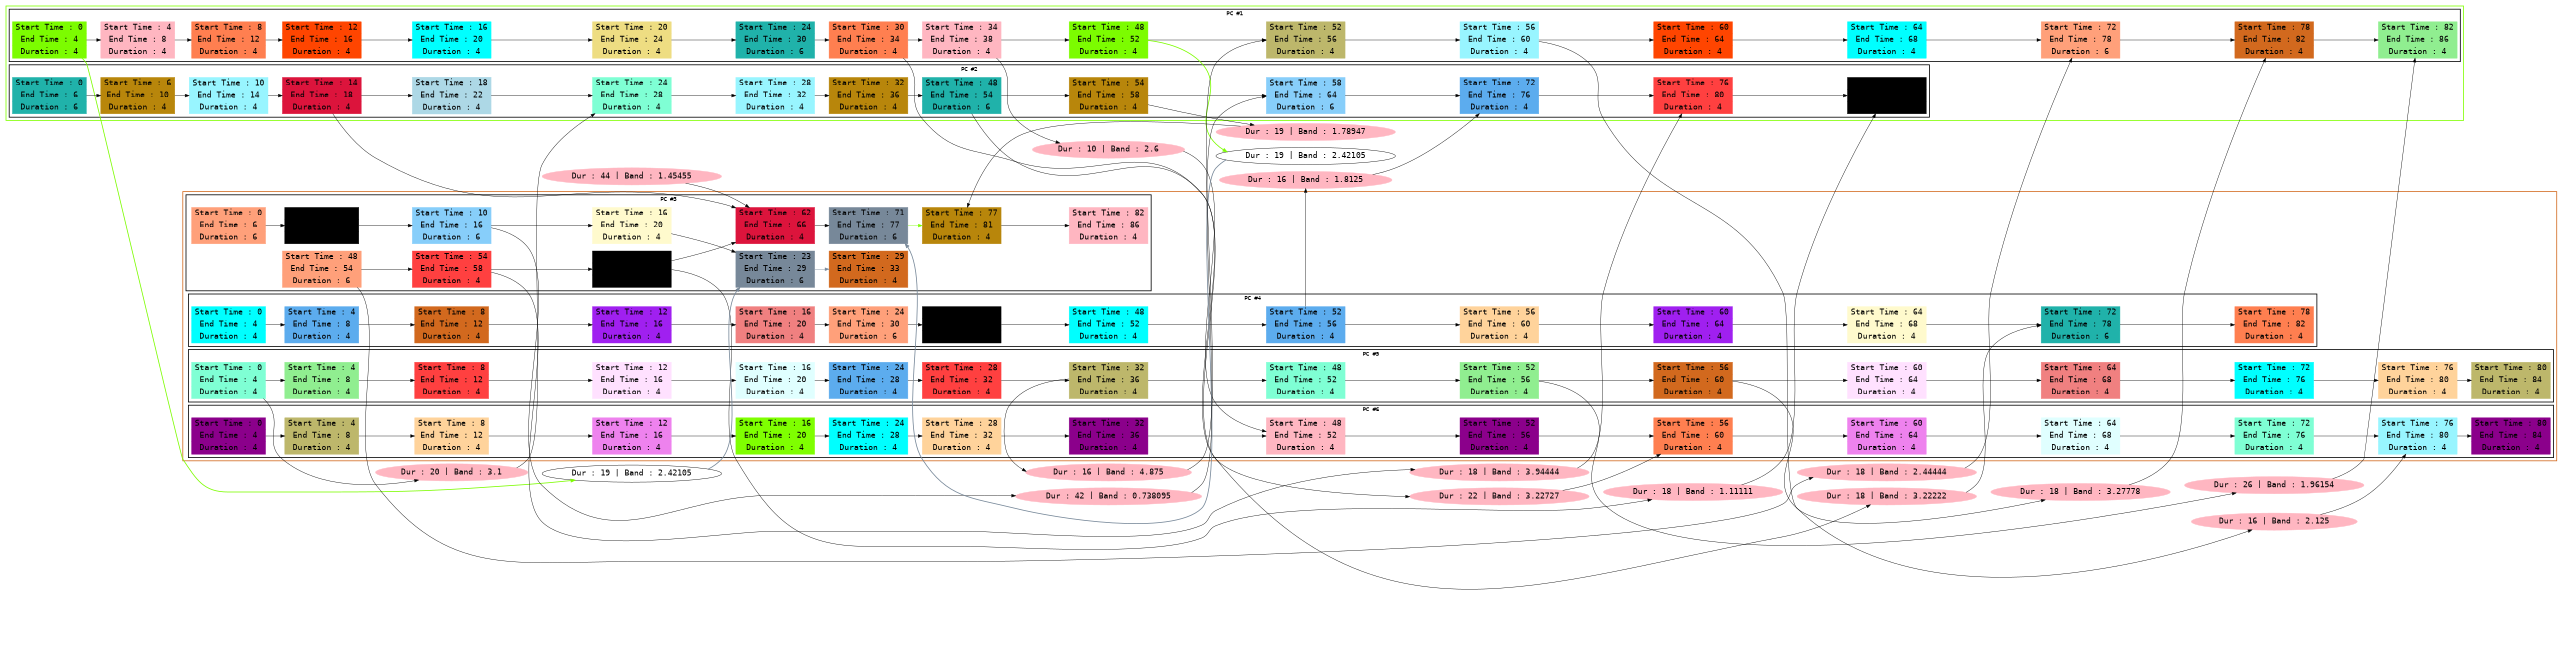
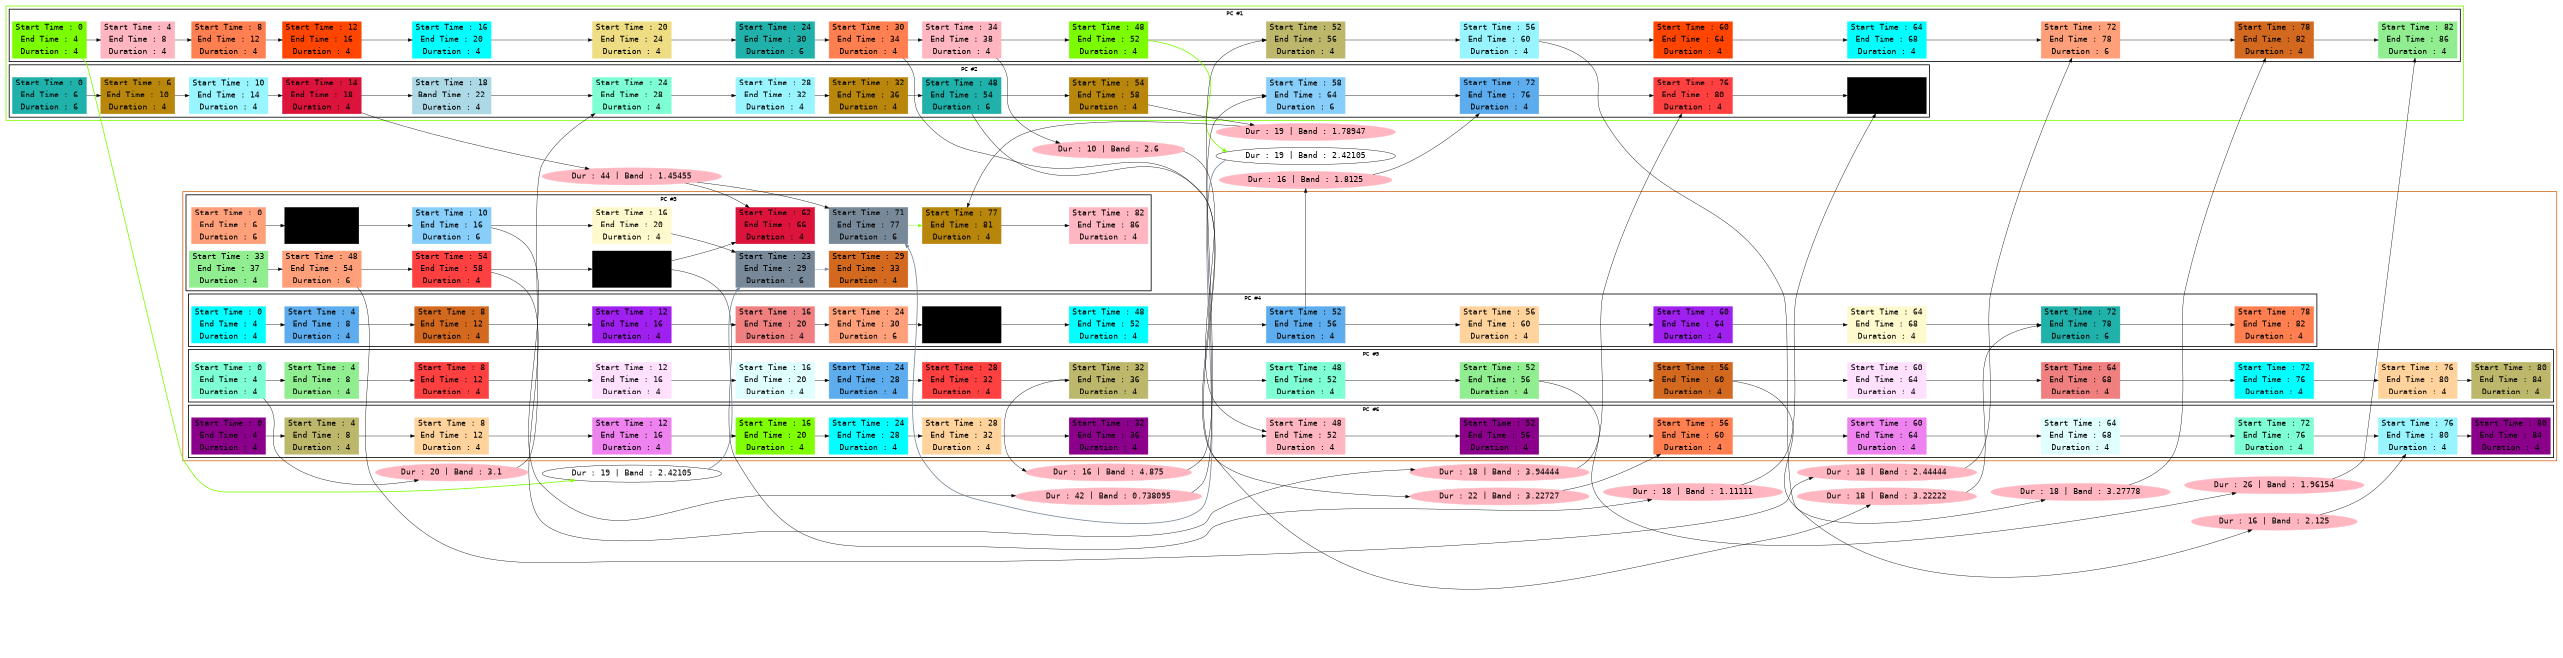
(452, 95) -> (452, 95)
(446, 187) -> (472, 144)
(820, 226) -> (746, 189)
none -> (229, 269)
